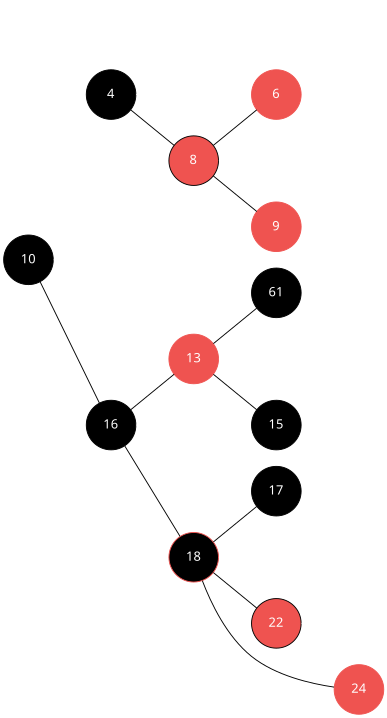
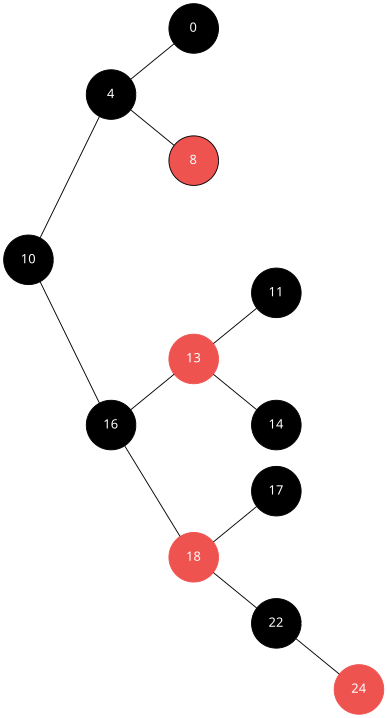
none -> (194, 28)
(276, 95) -> none
none -> (70, 177)
(276, 227) -> none
(276, 293) -> (276, 293)
(276, 425) -> (276, 425)
(194, 557) -> (194, 557)
(276, 623) -> (276, 623)
(251, 656) -> (318, 656)
